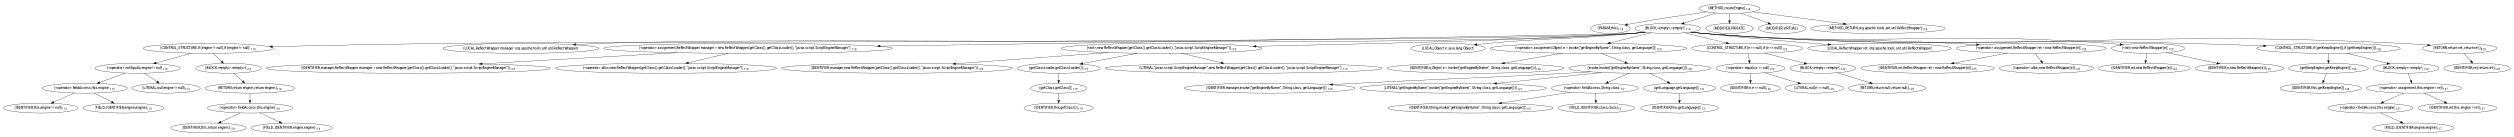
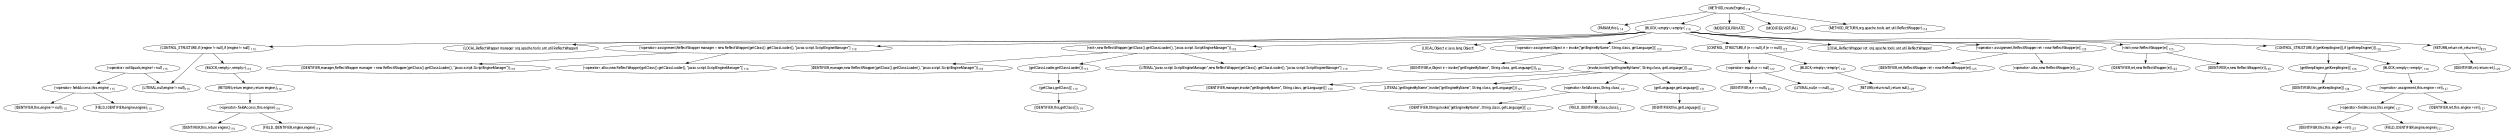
(174, 58) -> (189, 68)
none -> (2328, 128)
